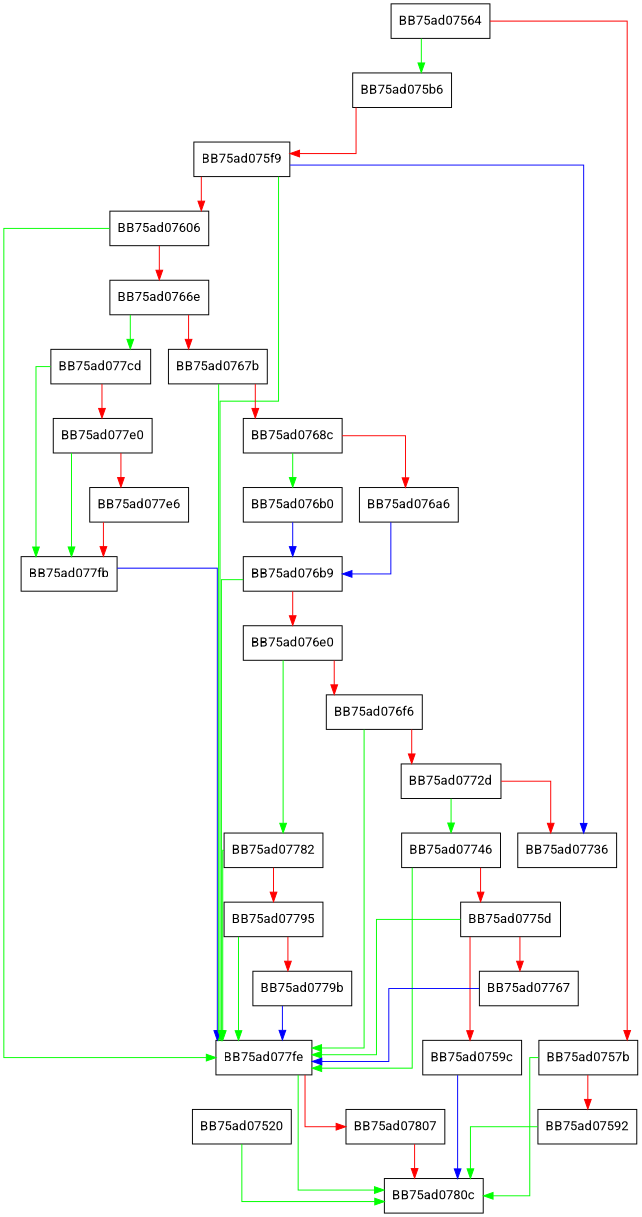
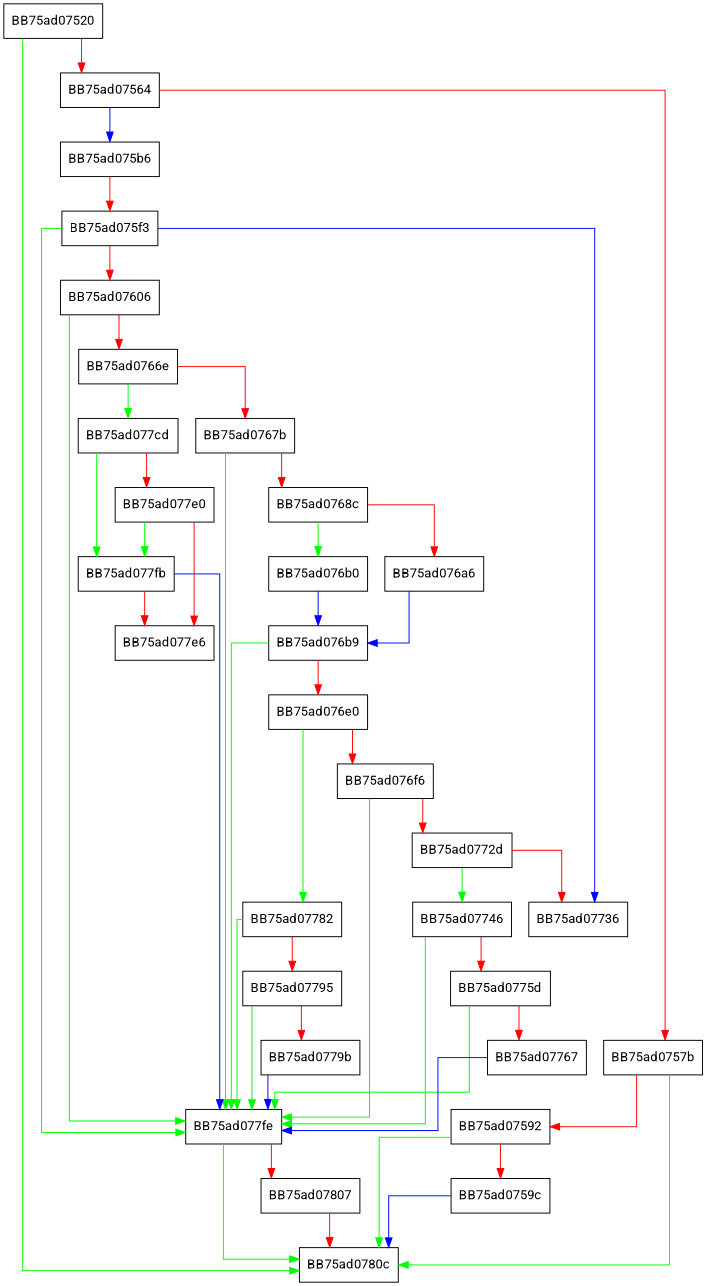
none -> (82, 51)
(421, 51) -> (110, 120)
(242, 159) -> (110, 228)
(103, 534) -> (145, 604)
(470, 981) -> (500, 1156)
